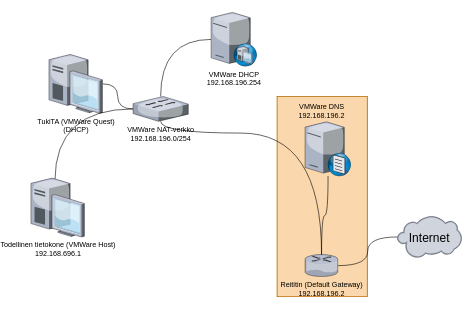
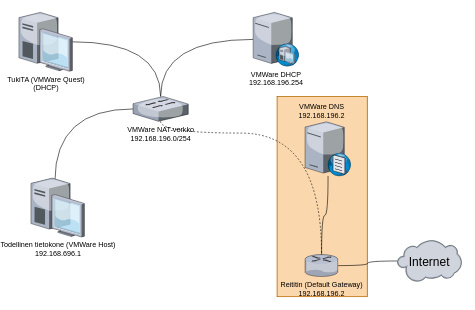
(234, 39) -> (276, 39)
(76, 84) -> (46, 42)
(268, 137) -> (268, 137)
(429, 237) -> (429, 261)
